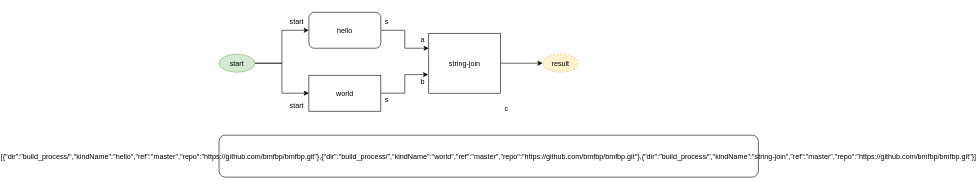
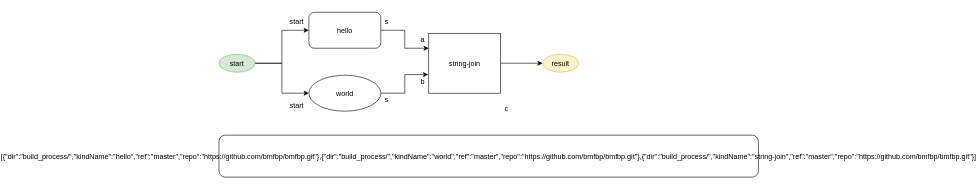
(561, 63) -> (561, 63)
(345, 93) -> (345, 93)
